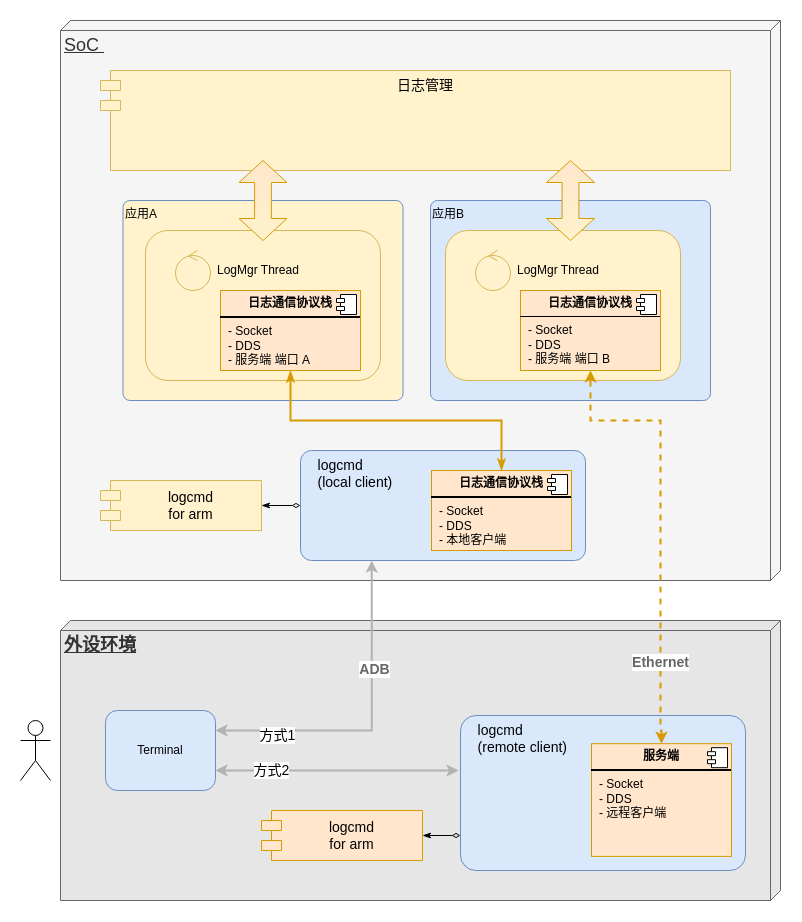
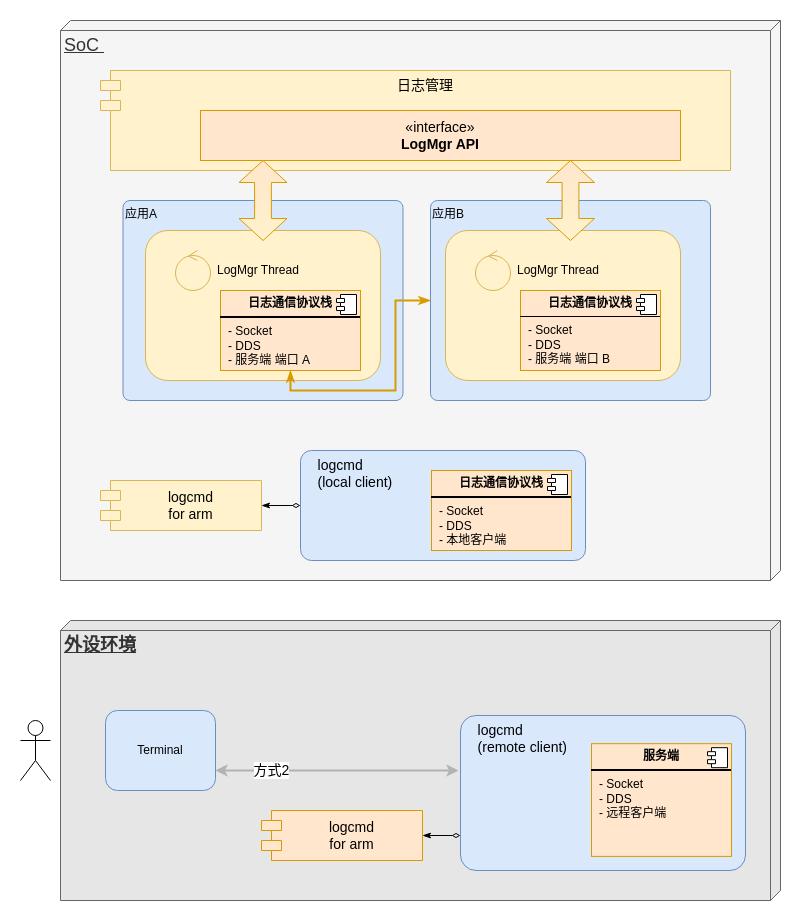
none -> (441, 136)
(141, 215) -> (141, 215)
(417, 421) -> (396, 387)
(661, 521) -> none
(275, 731) -> none
